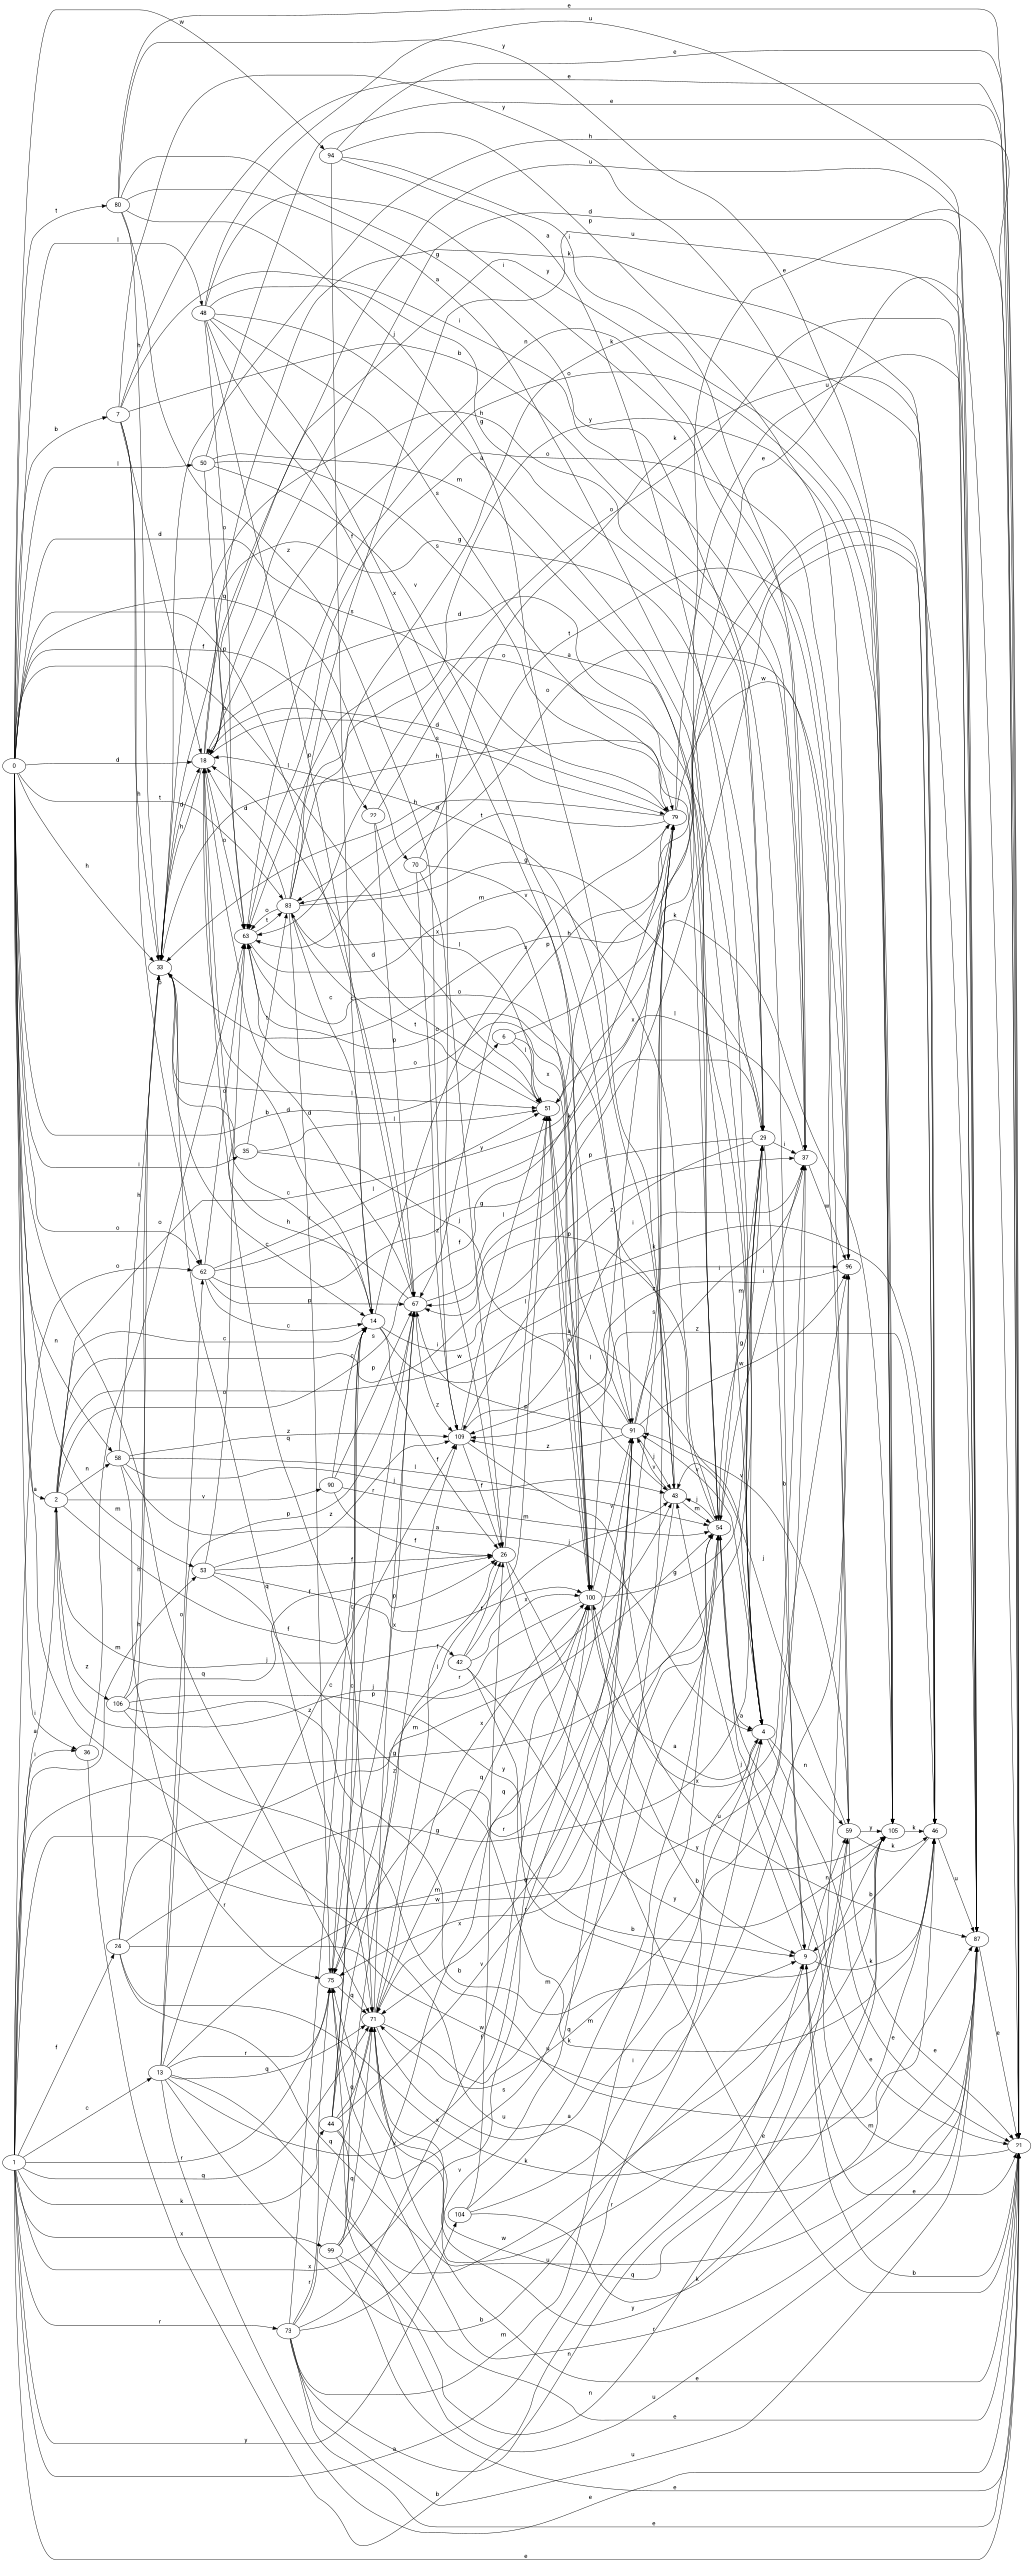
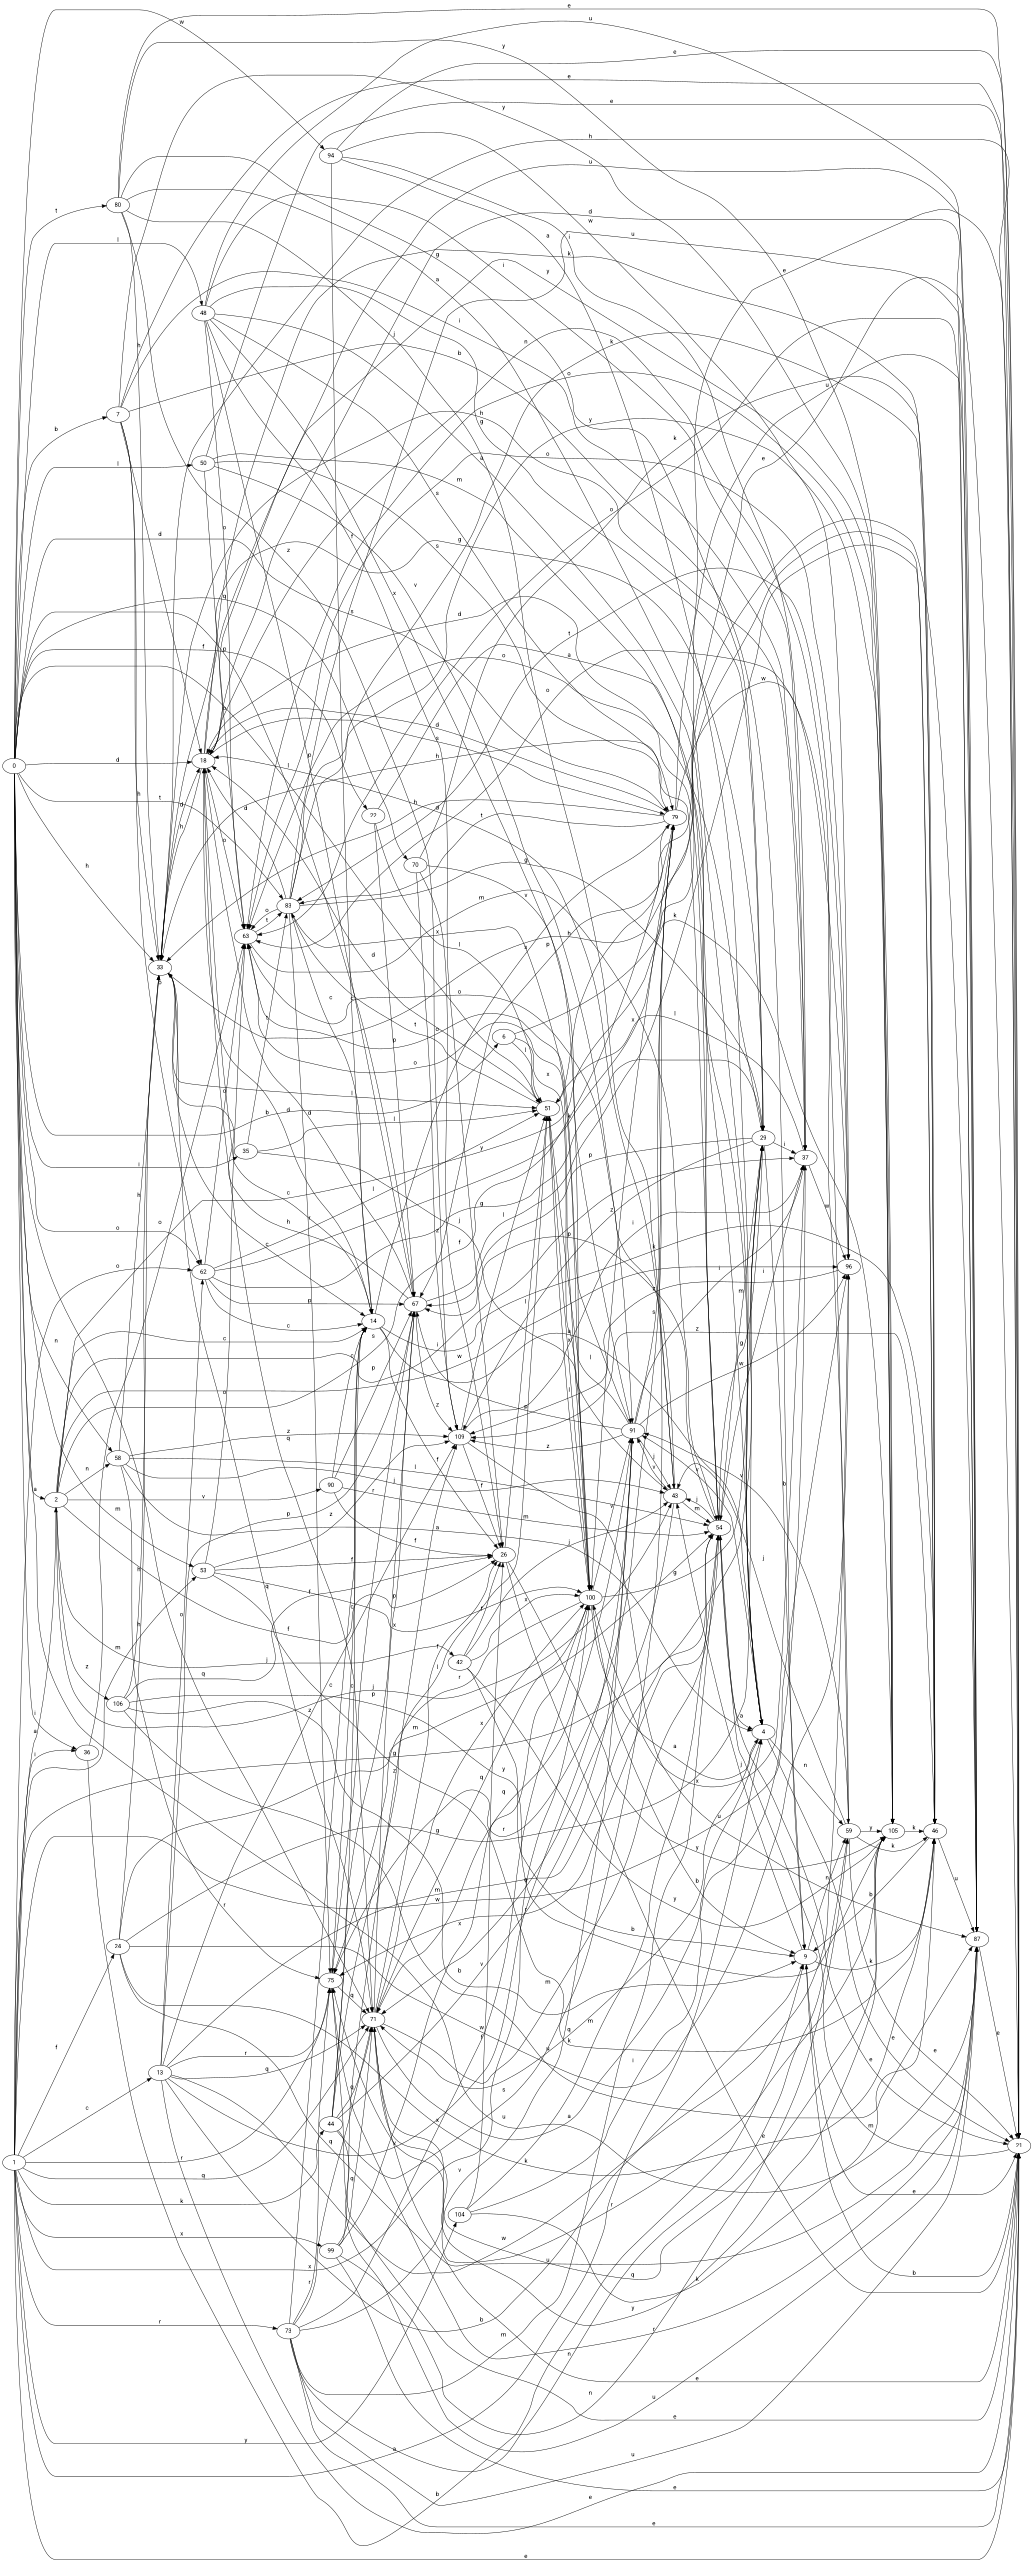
(591, 221) -> (591, 221)
